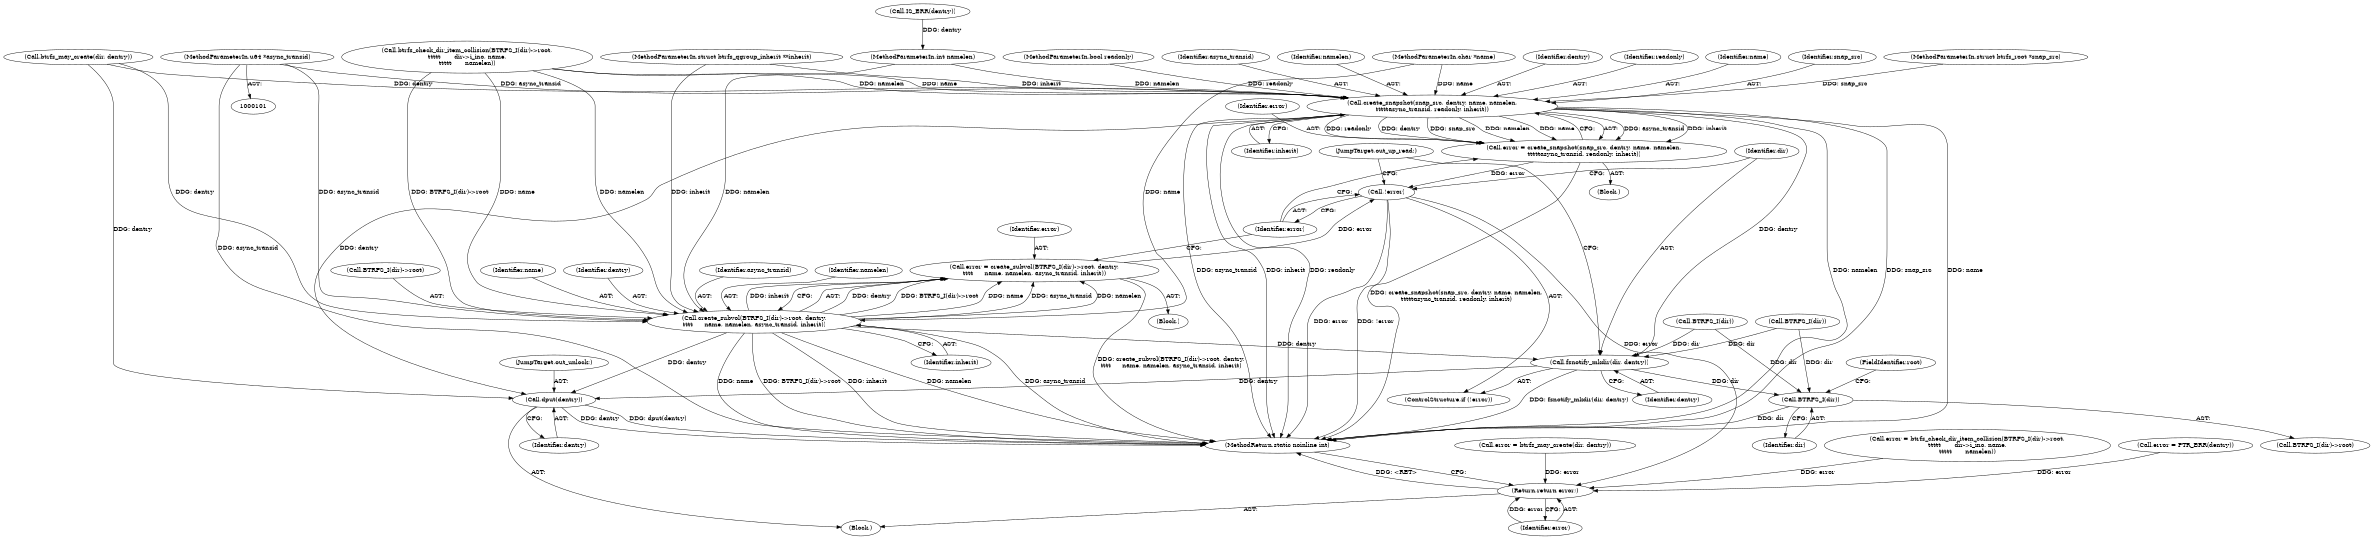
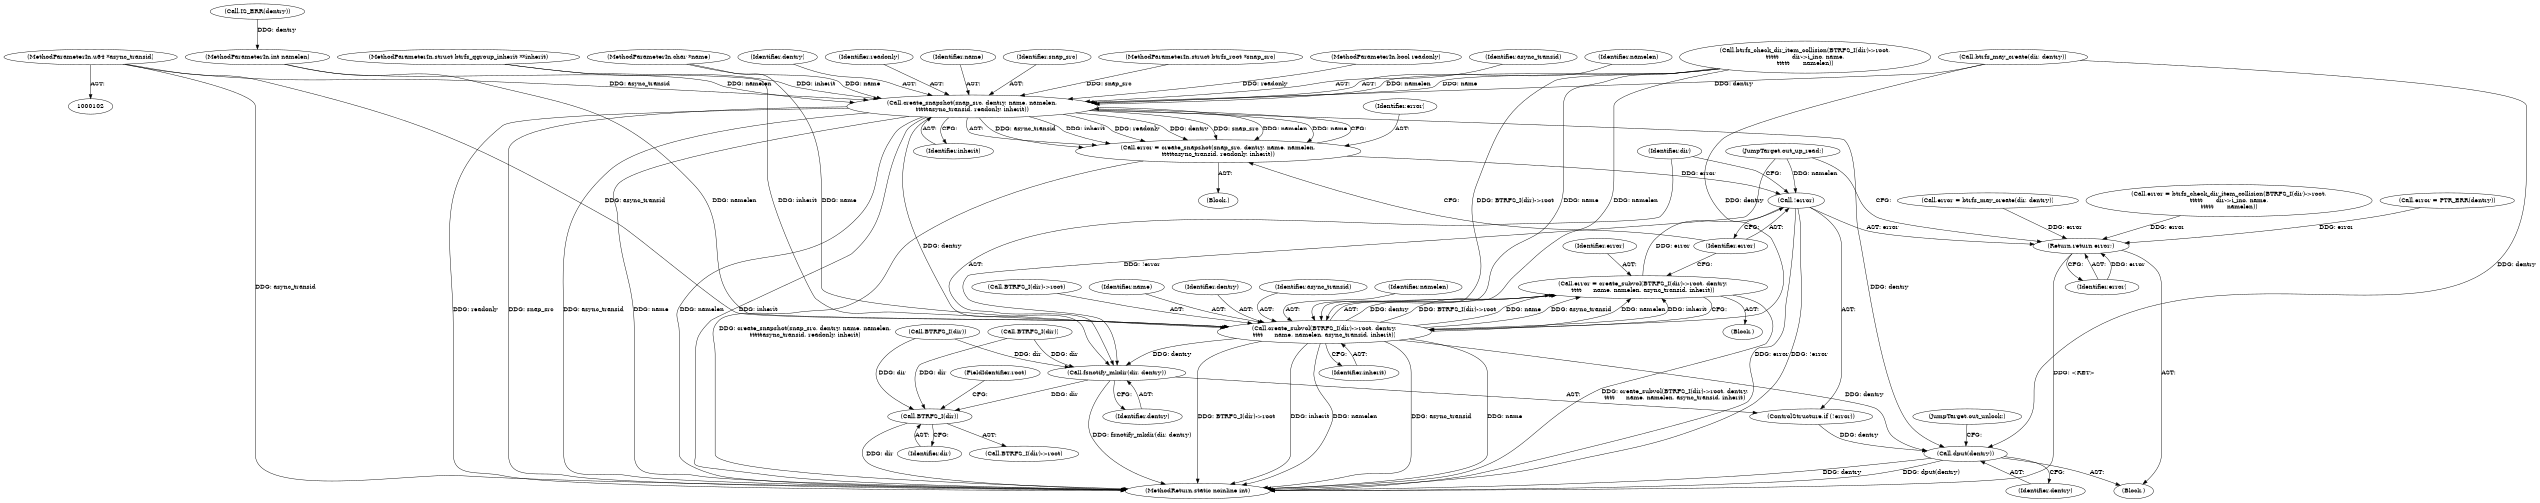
(253, 106) -> (91, 106)
(1391, 174) -> (1815, 174)
(1592, 248) -> (1142, 265)
(1641, 344) -> (1883, 228)
(562, 381) -> (1975, 435)
(1068, 385) -> (1868, 445)
(1412, 468) -> (1912, 225)
